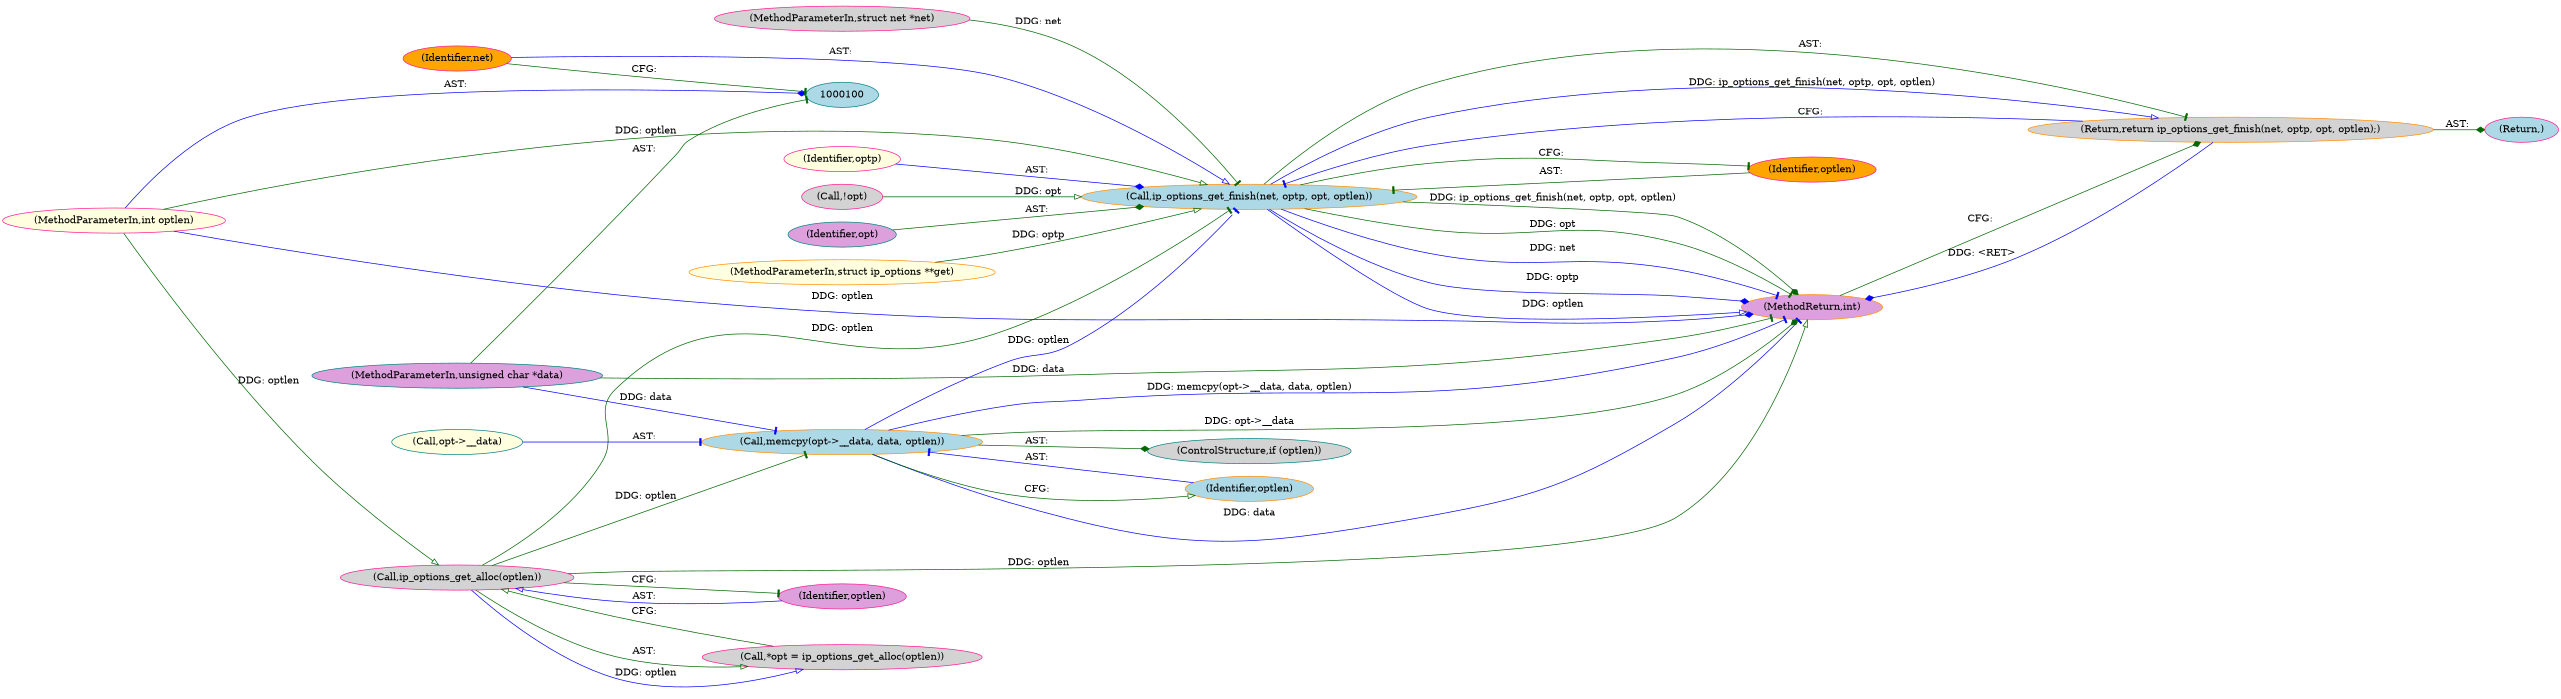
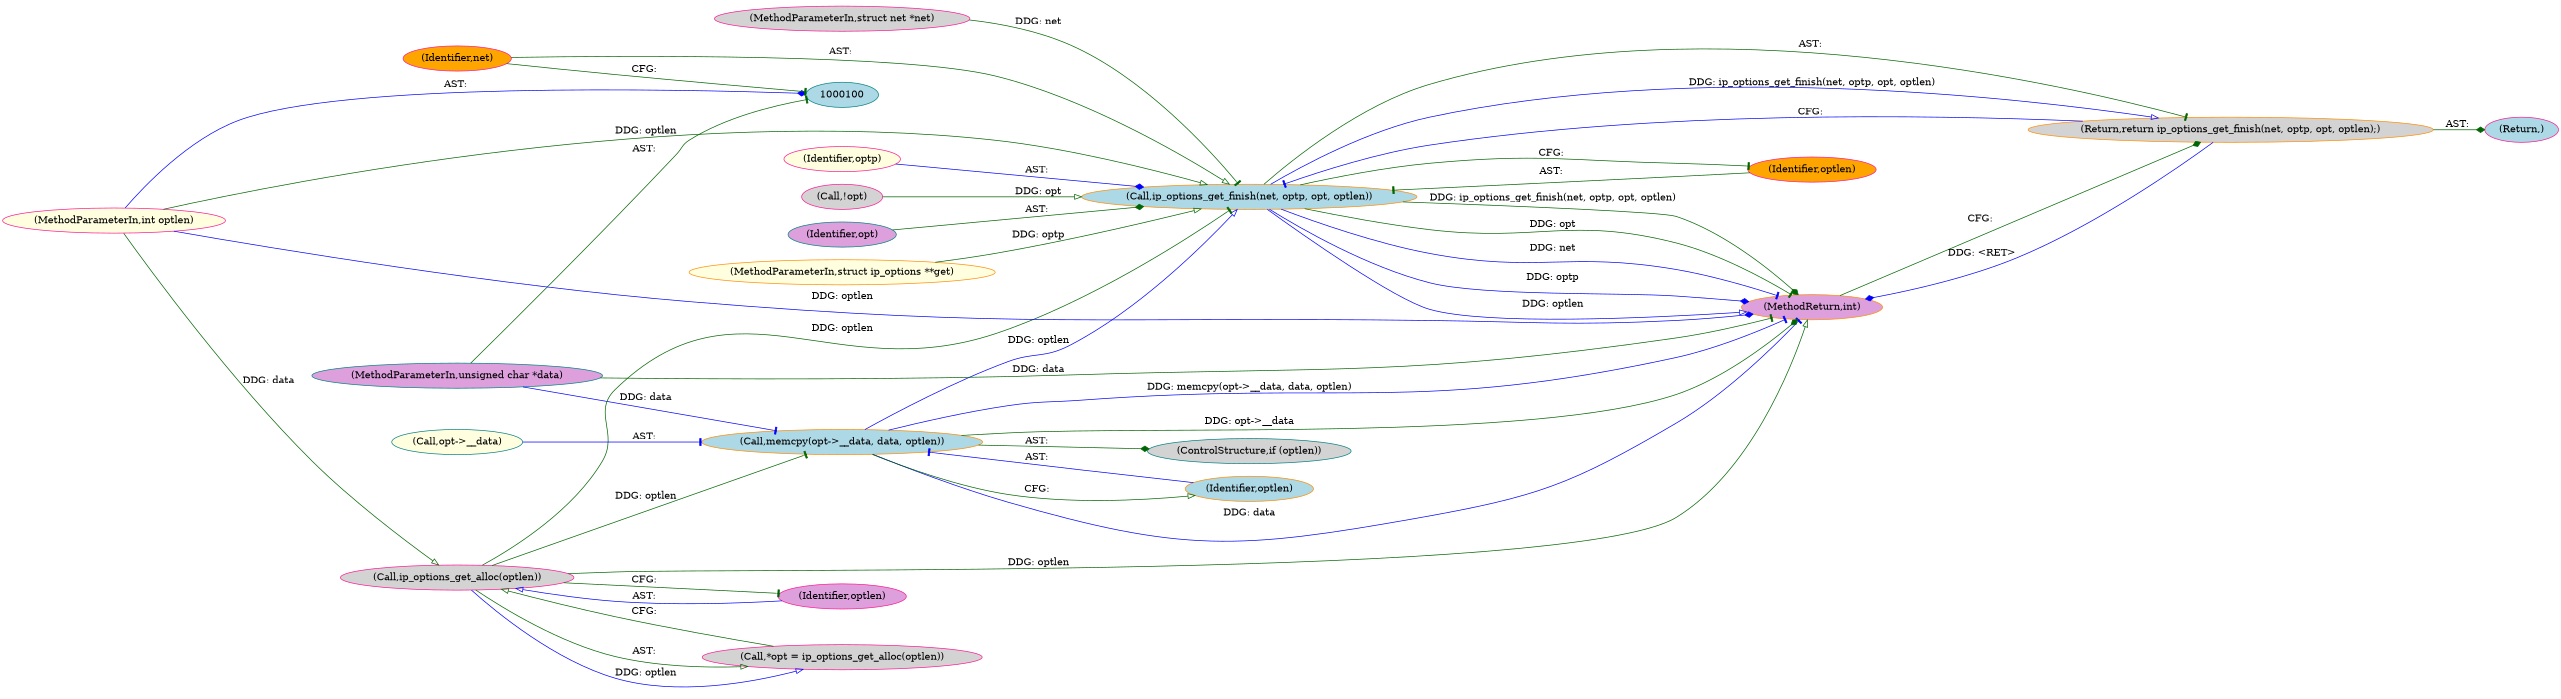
(879, 62) -> (879, 62)
(1064, 348) -> (1064, 348)
(269, 381) -> (269, 381)
